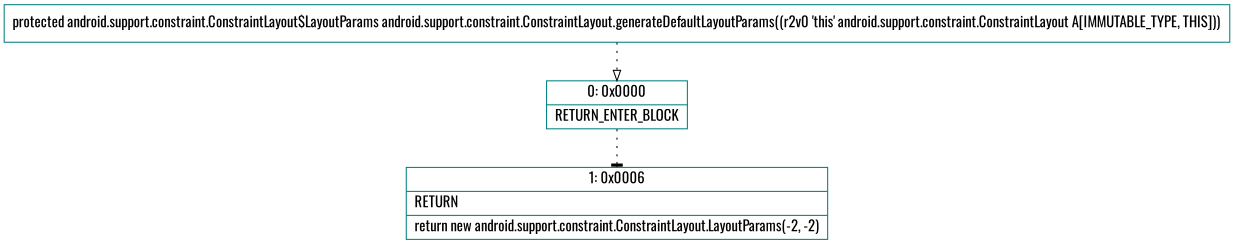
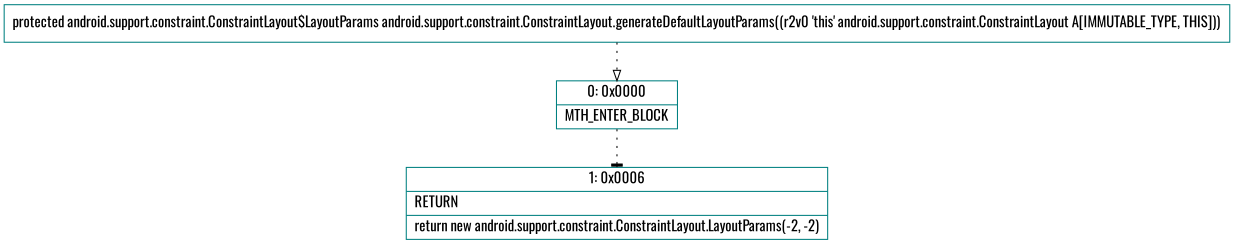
(617, 116) -> (617, 116)
